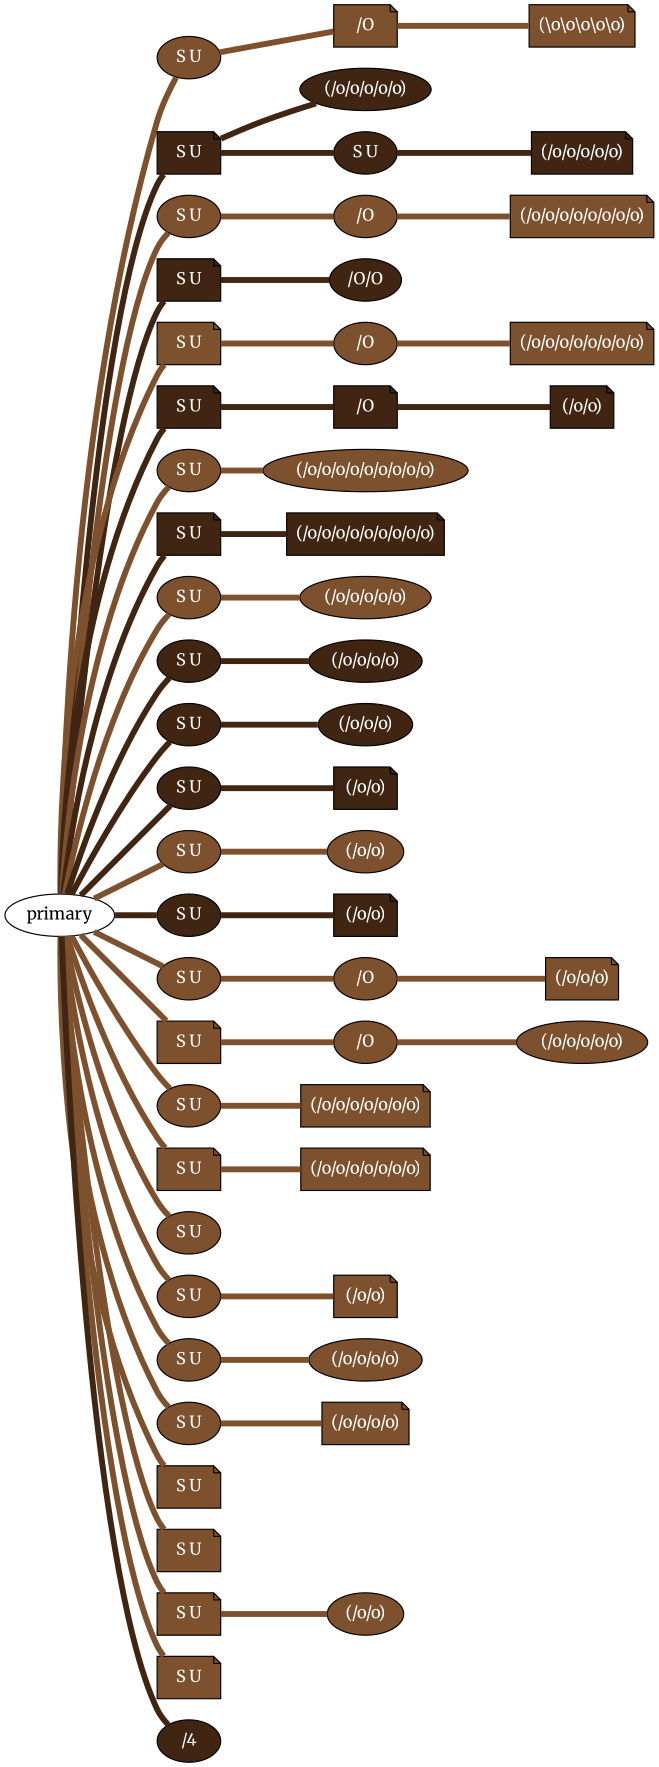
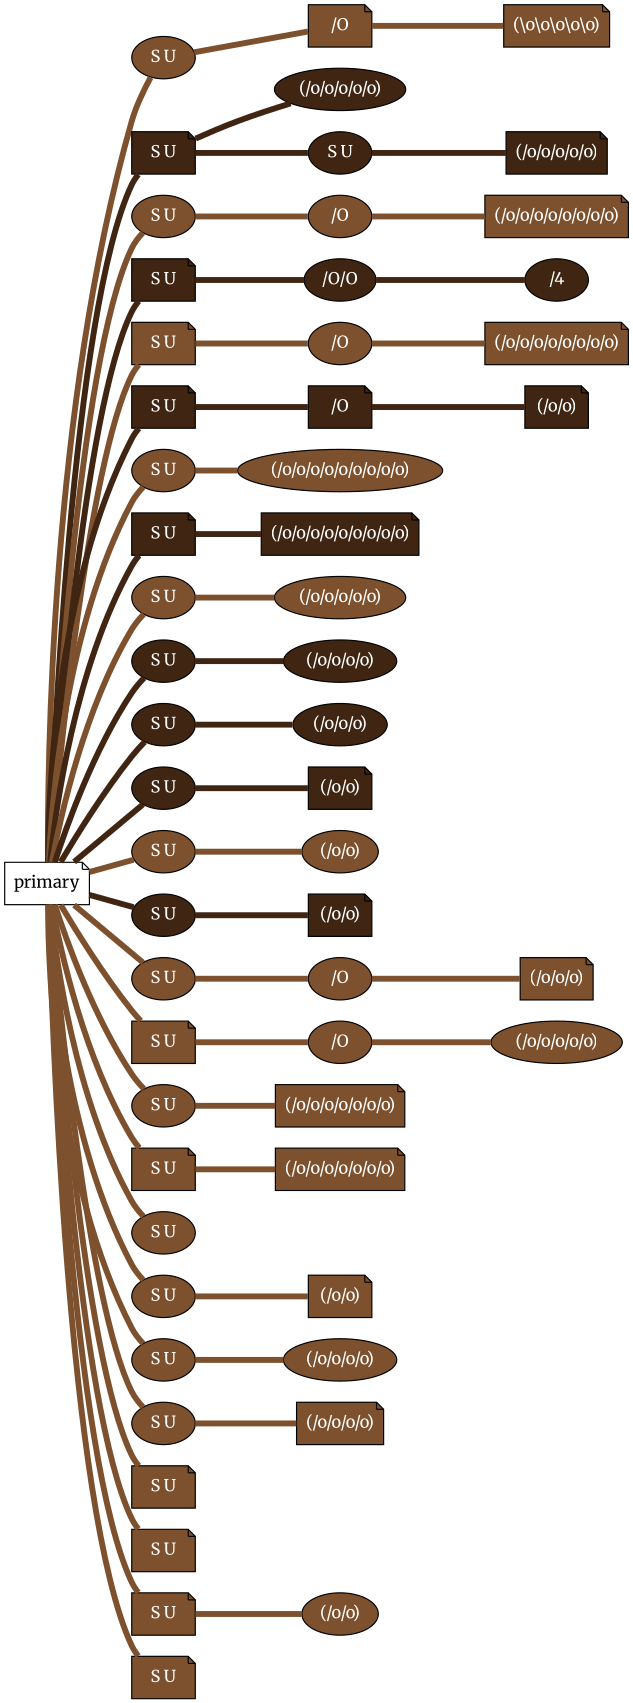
(60, 915) -> (47, 883)
(97, 1415) -> (450, 280)
